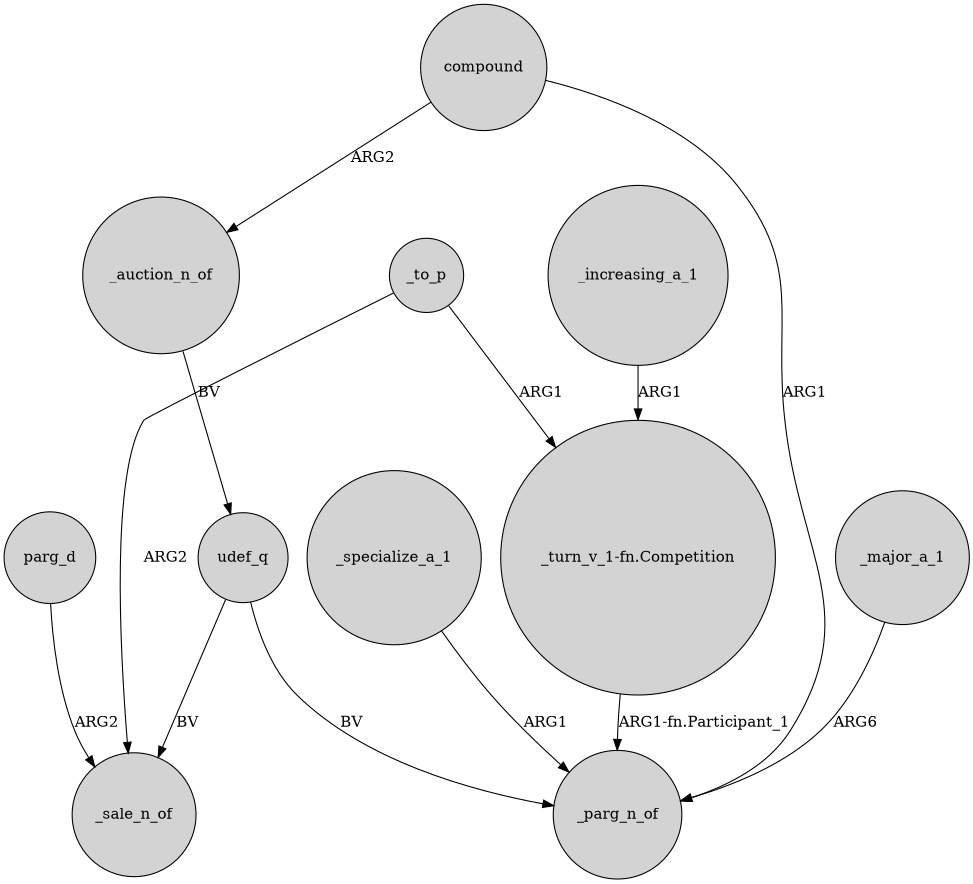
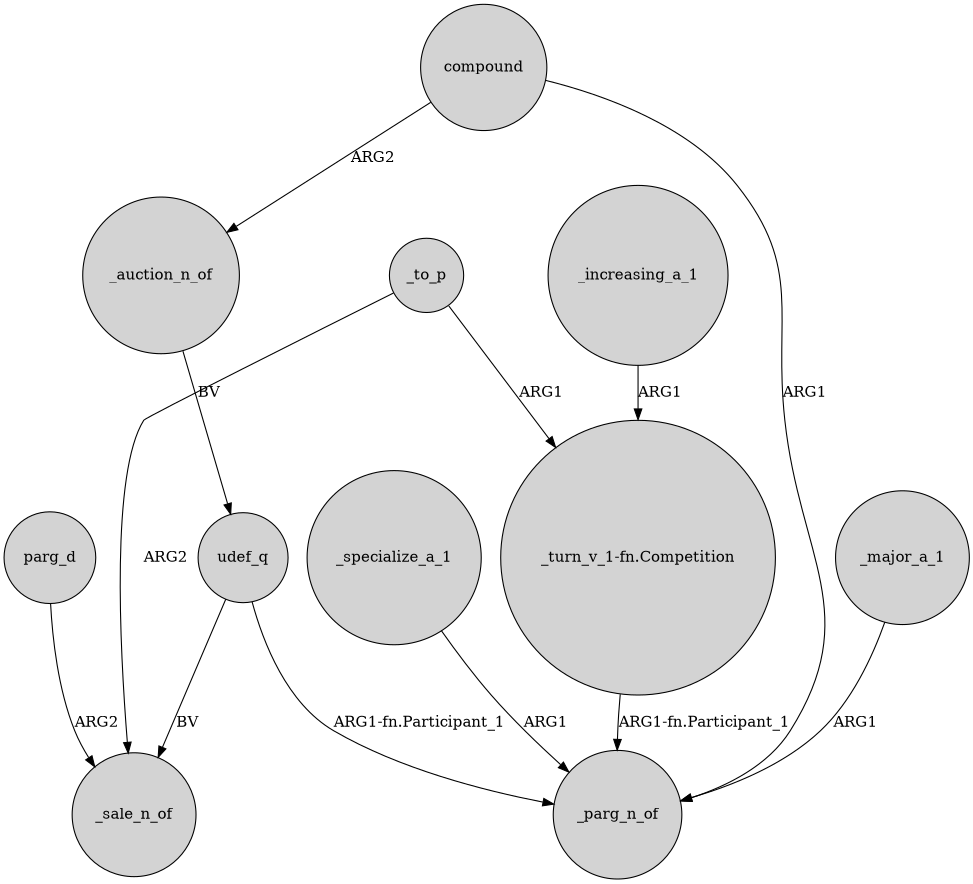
(352, 723) -> (420, 723)
(856, 723) -> (856, 723)
